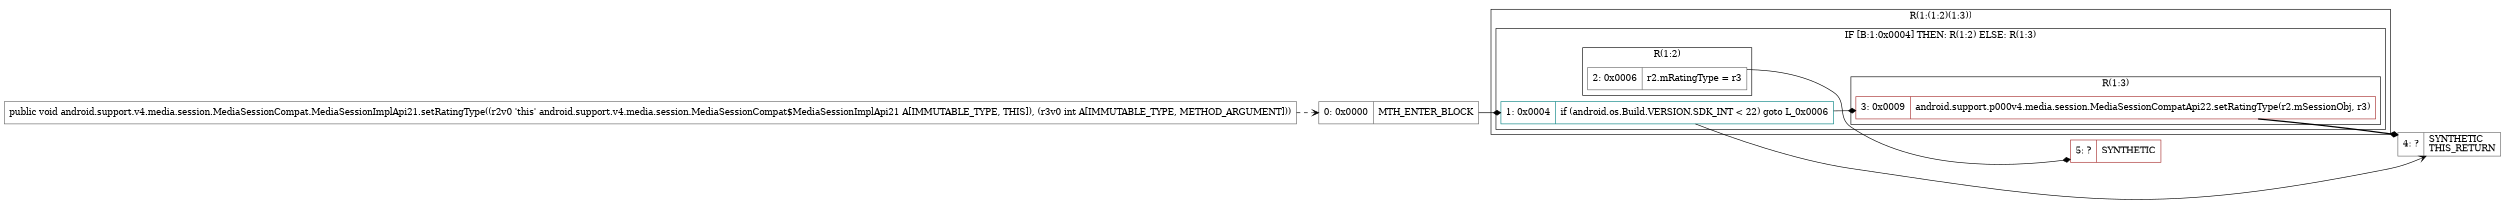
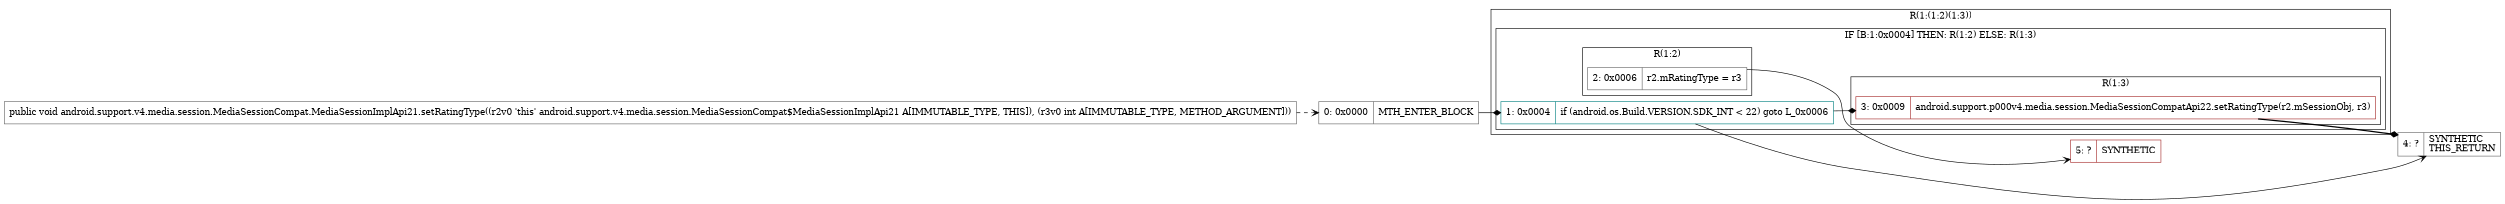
(1890, 147) -> (1891, 147)
